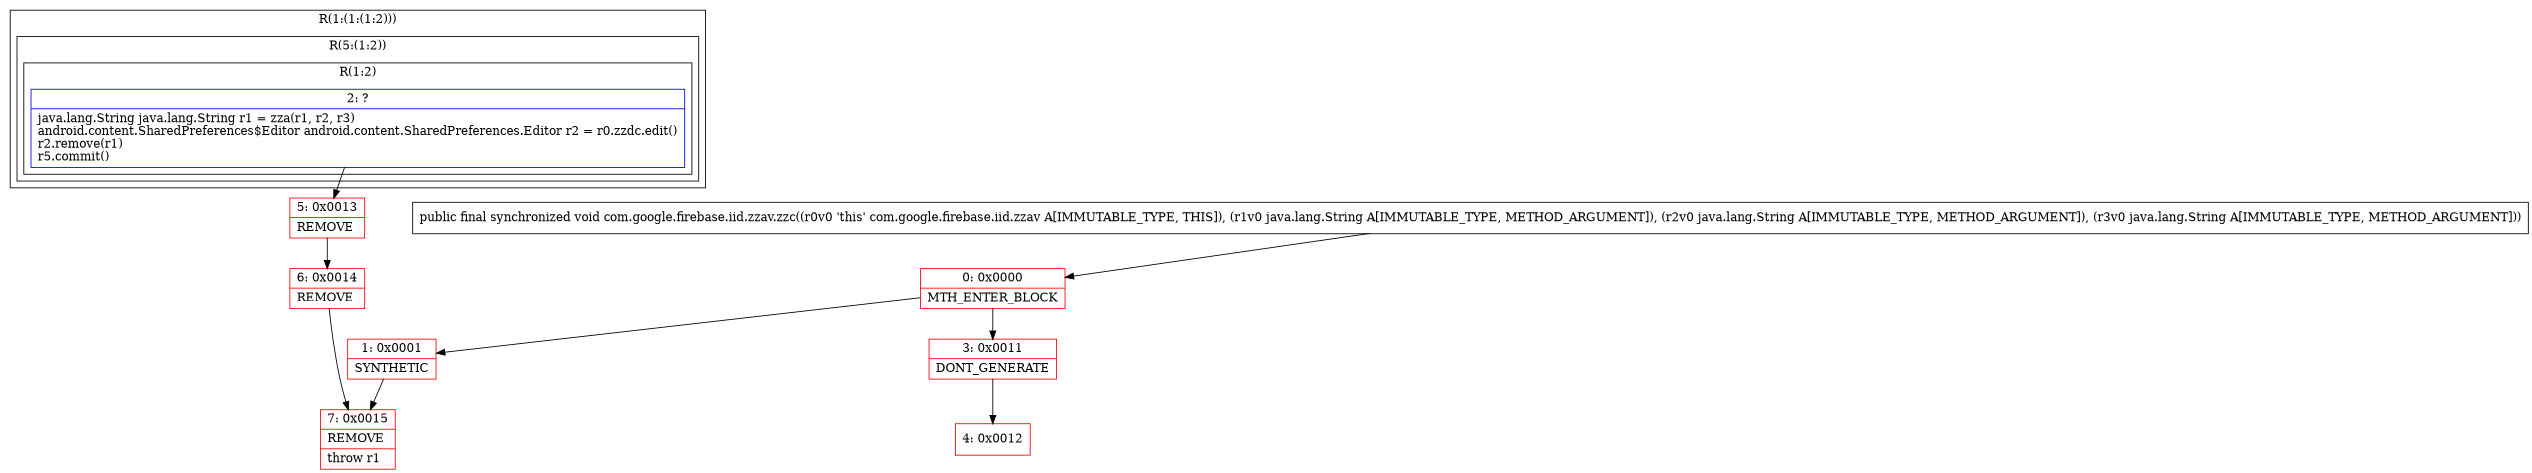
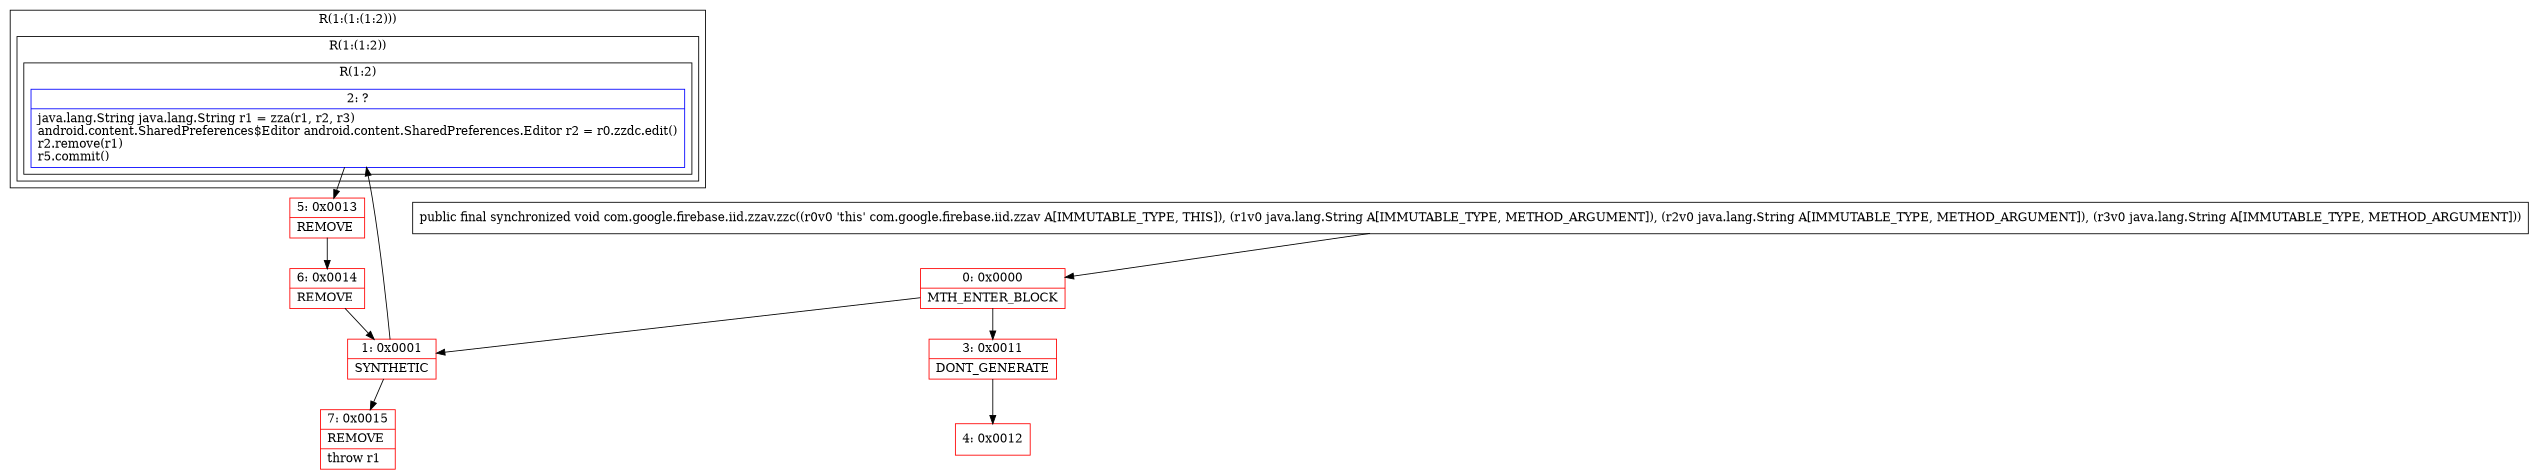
(358, 46) -> (358, 46)
none -> (381, 257)
(336, 356) -> (357, 321)
